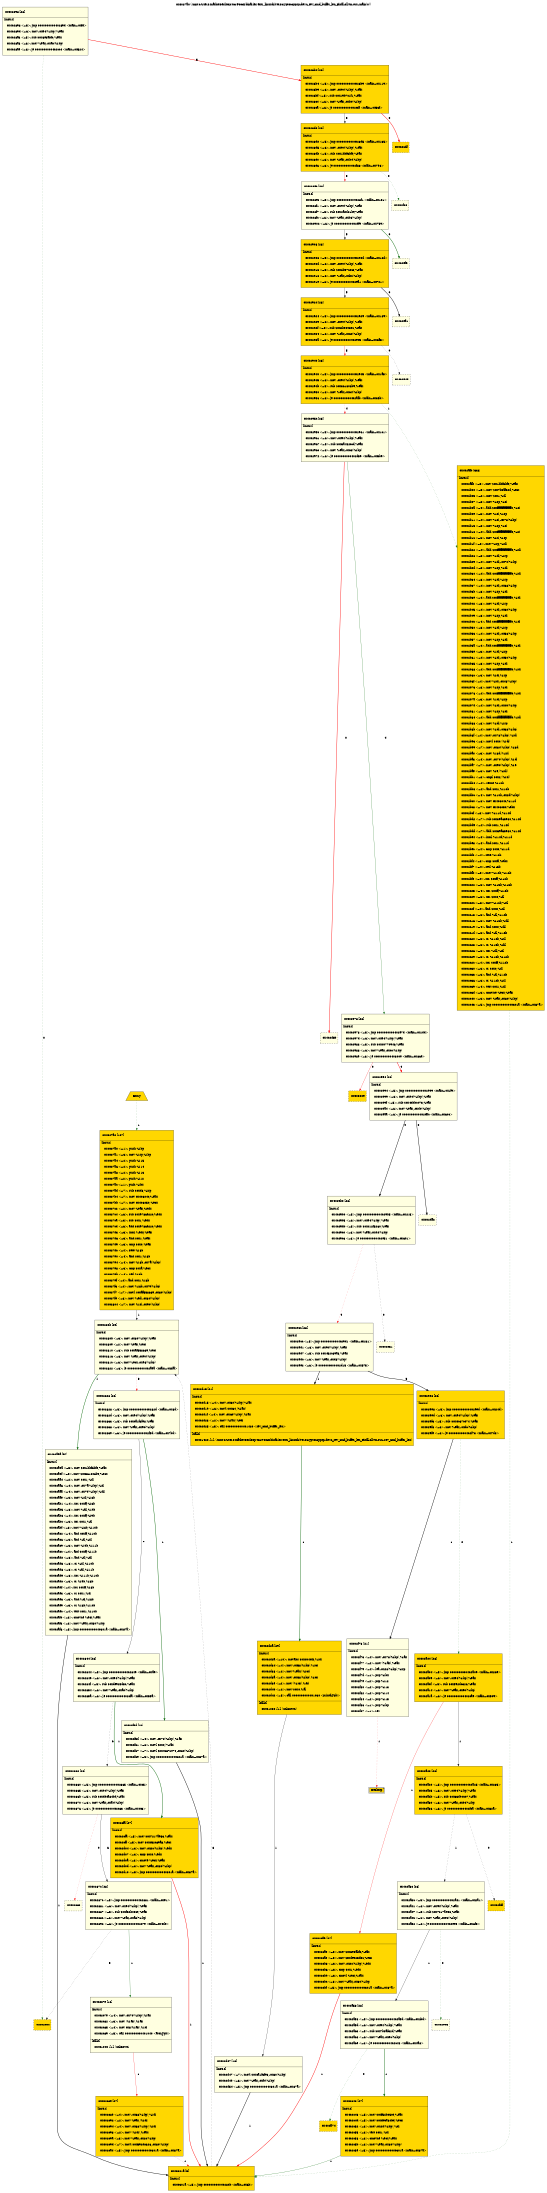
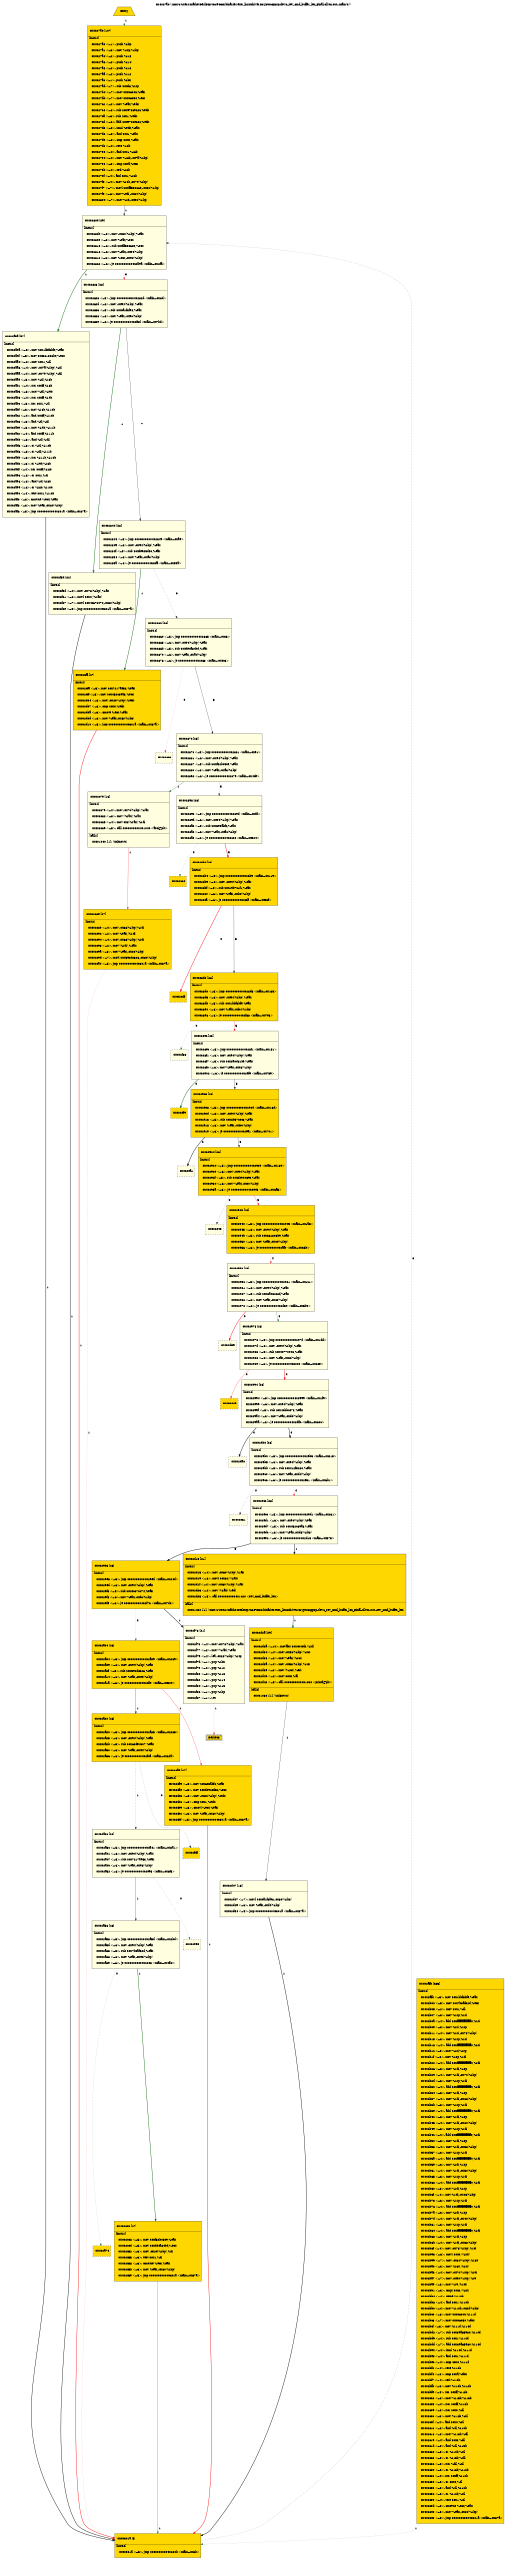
(401, 264) -> (179, 1113)
(425, 471) -> none
(79, 1974) -> (219, 788)
